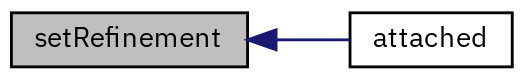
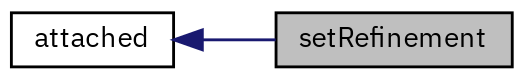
(313, 40) -> (239, 40)
